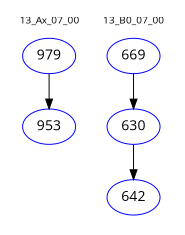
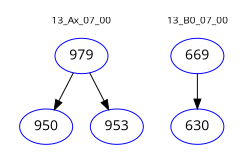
none -> (46, 127)
(134, 197) -> none
